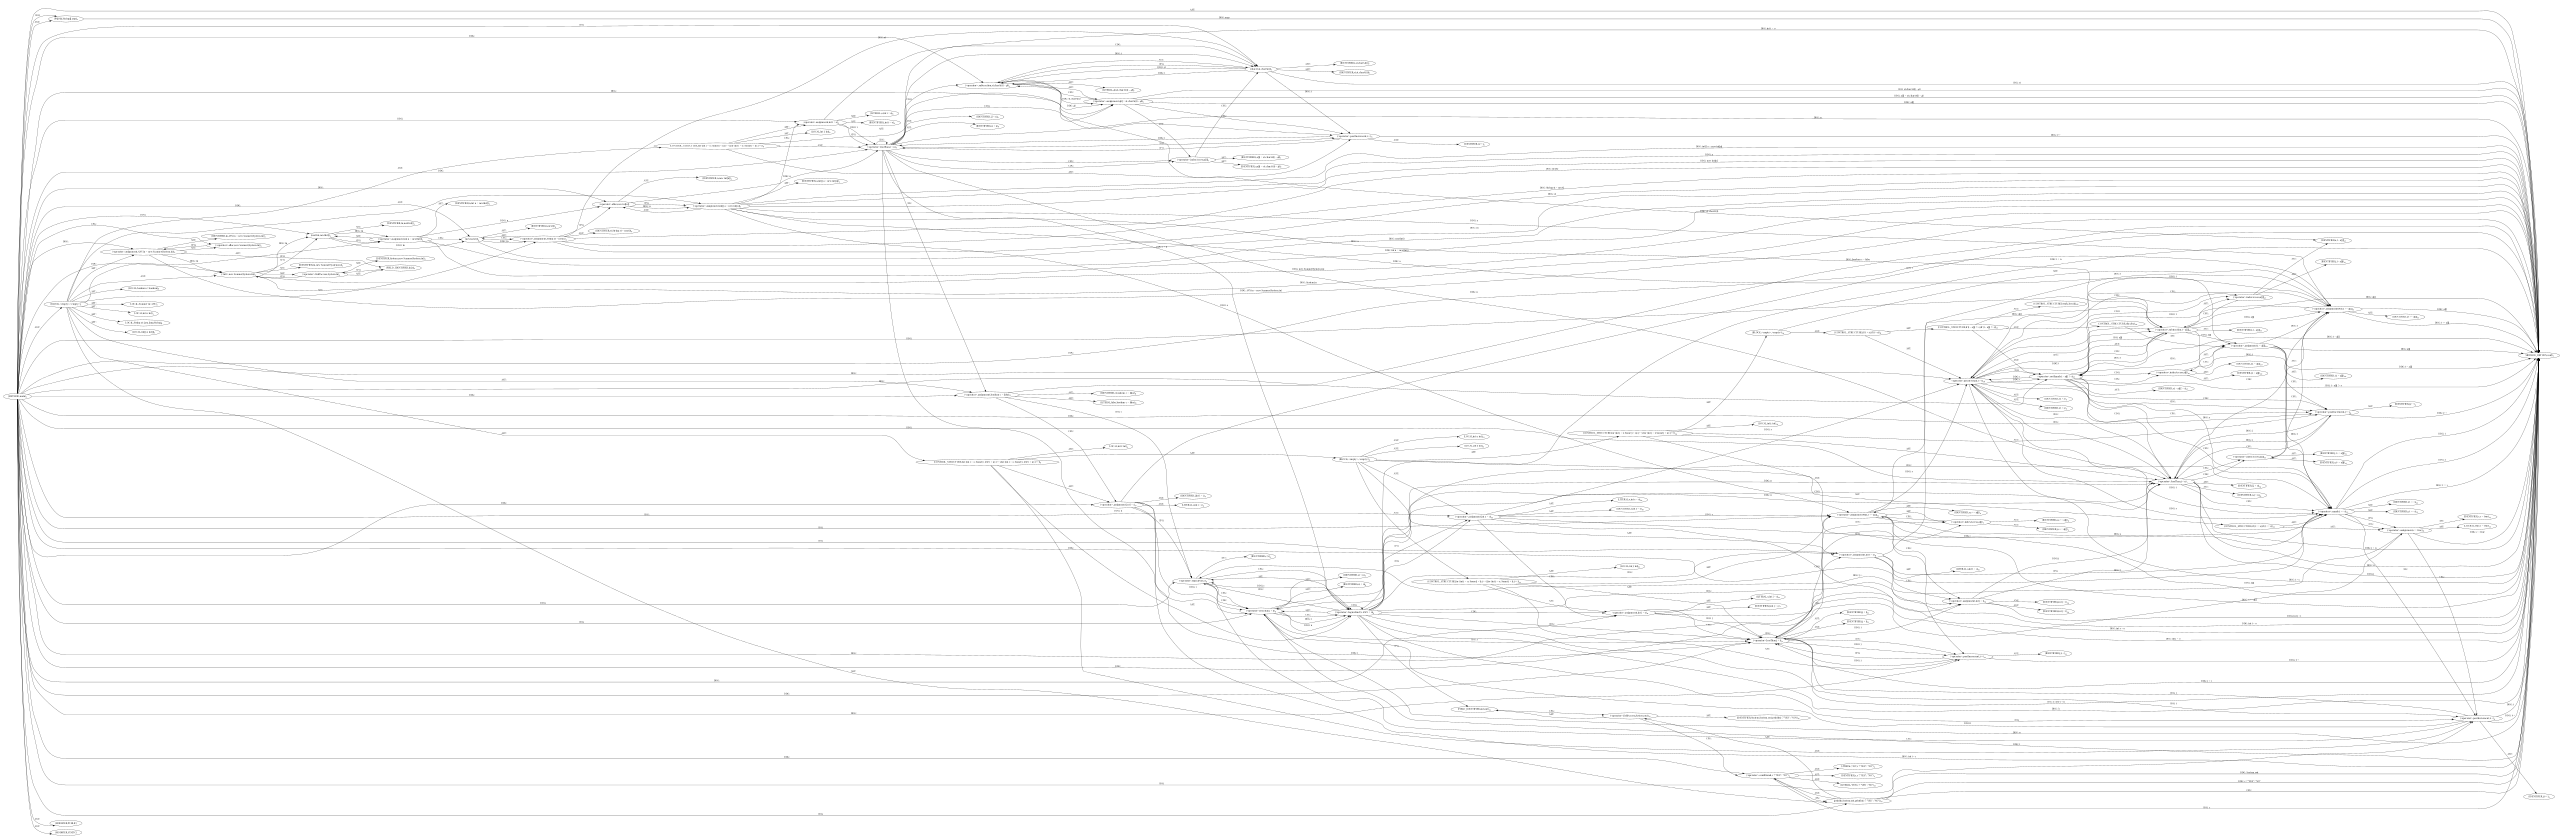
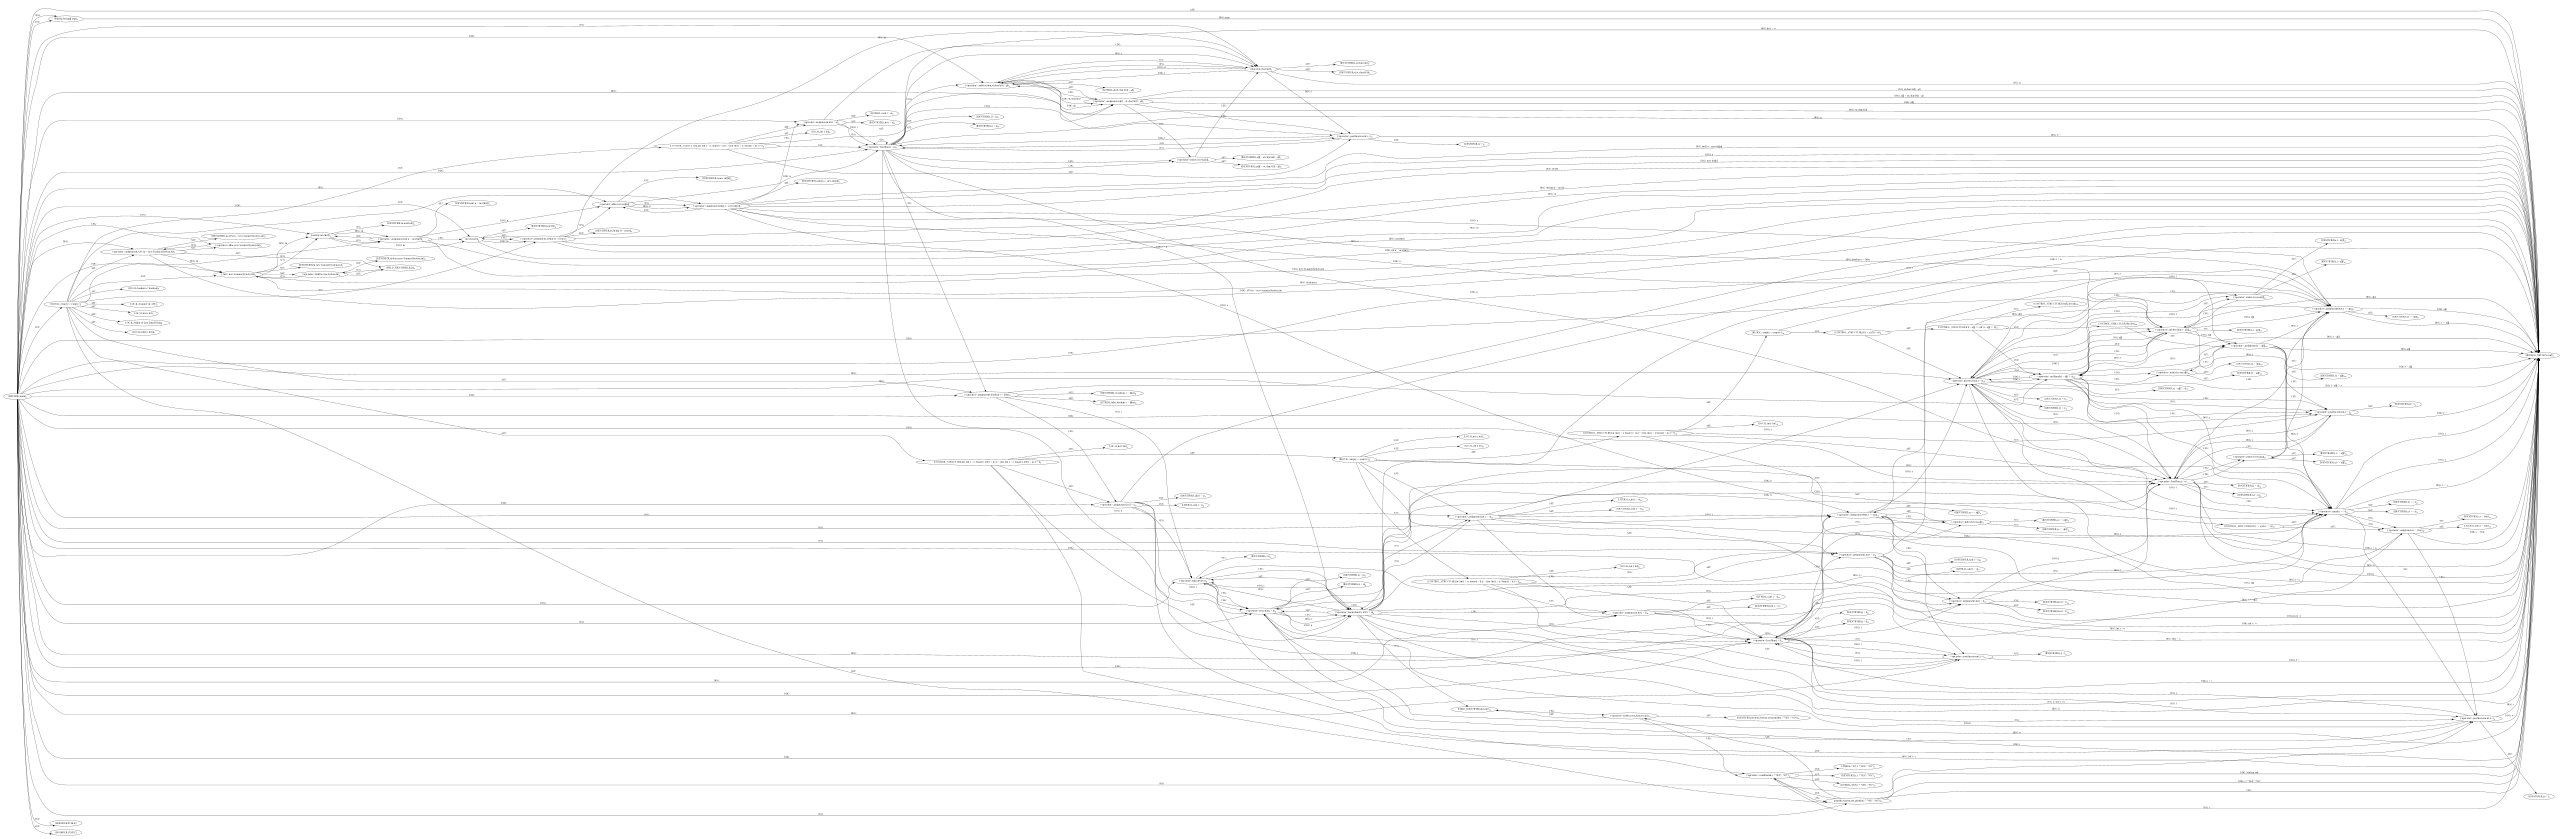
(1606, 207) -> (1871, 111)
none -> (1968, 560)
